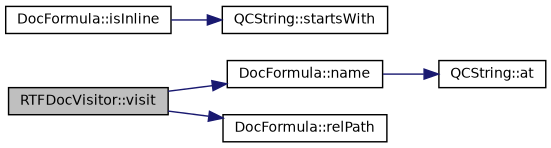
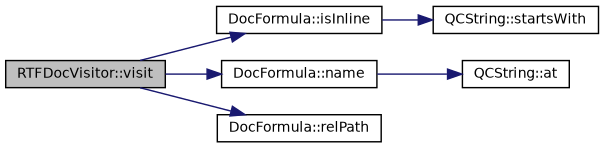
none -> (186, 49)
